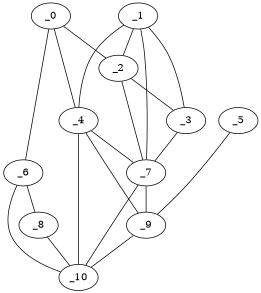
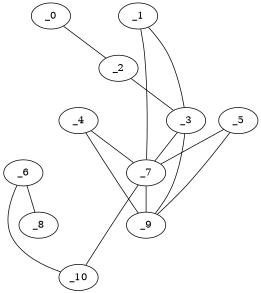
(128, 42) -> none
(90, 60) -> none
(65, 68) -> none
(37, 95) -> none
(132, 121) -> (192, 147)
(79, 199) -> none
(59, 251) -> none
(112, 251) -> (176, 176)
